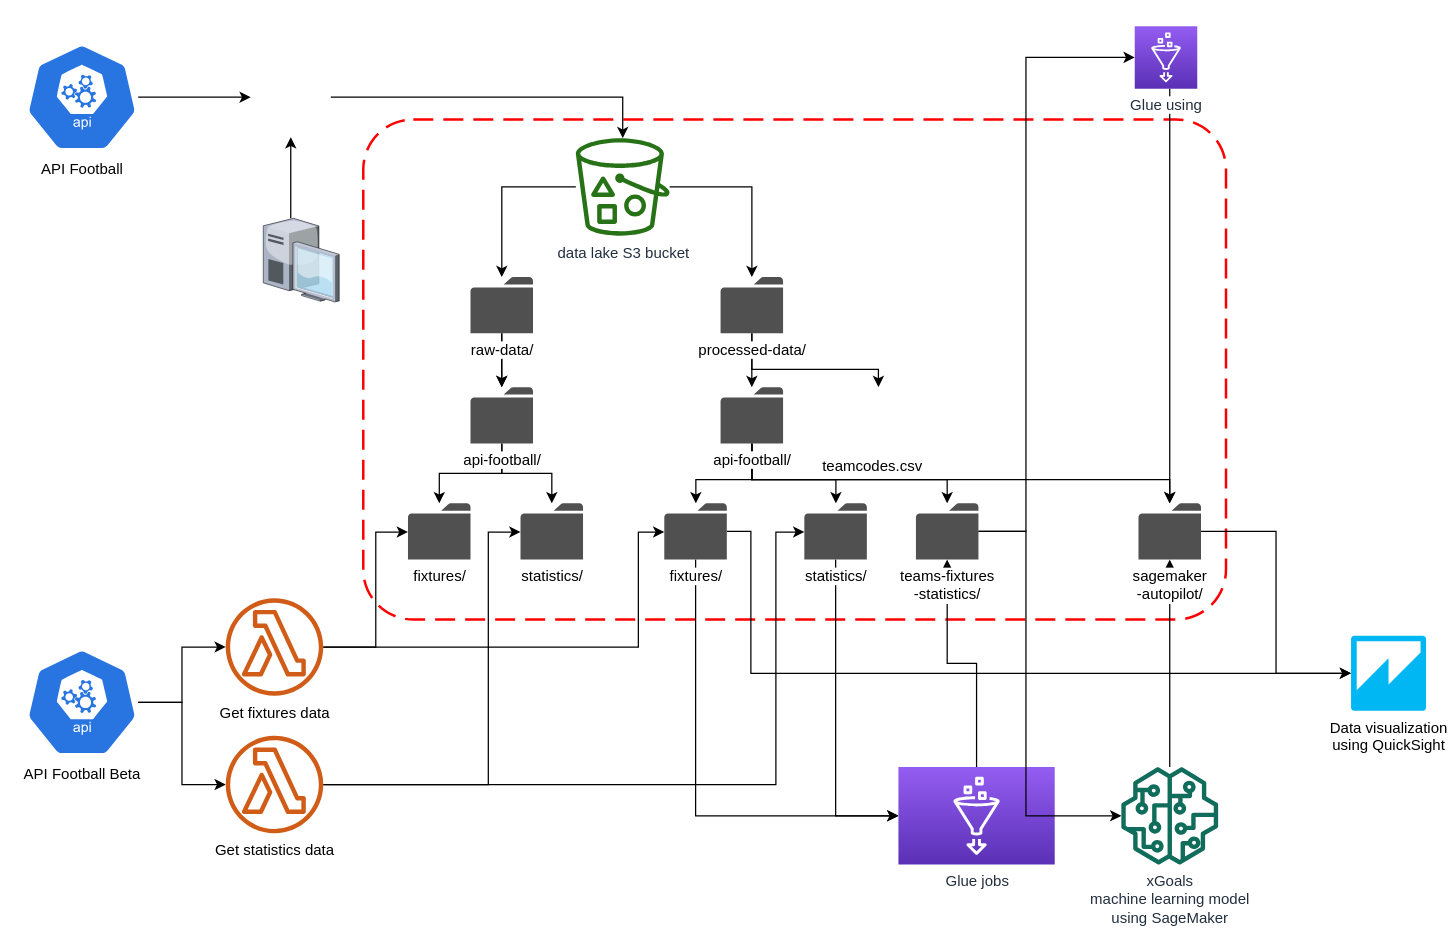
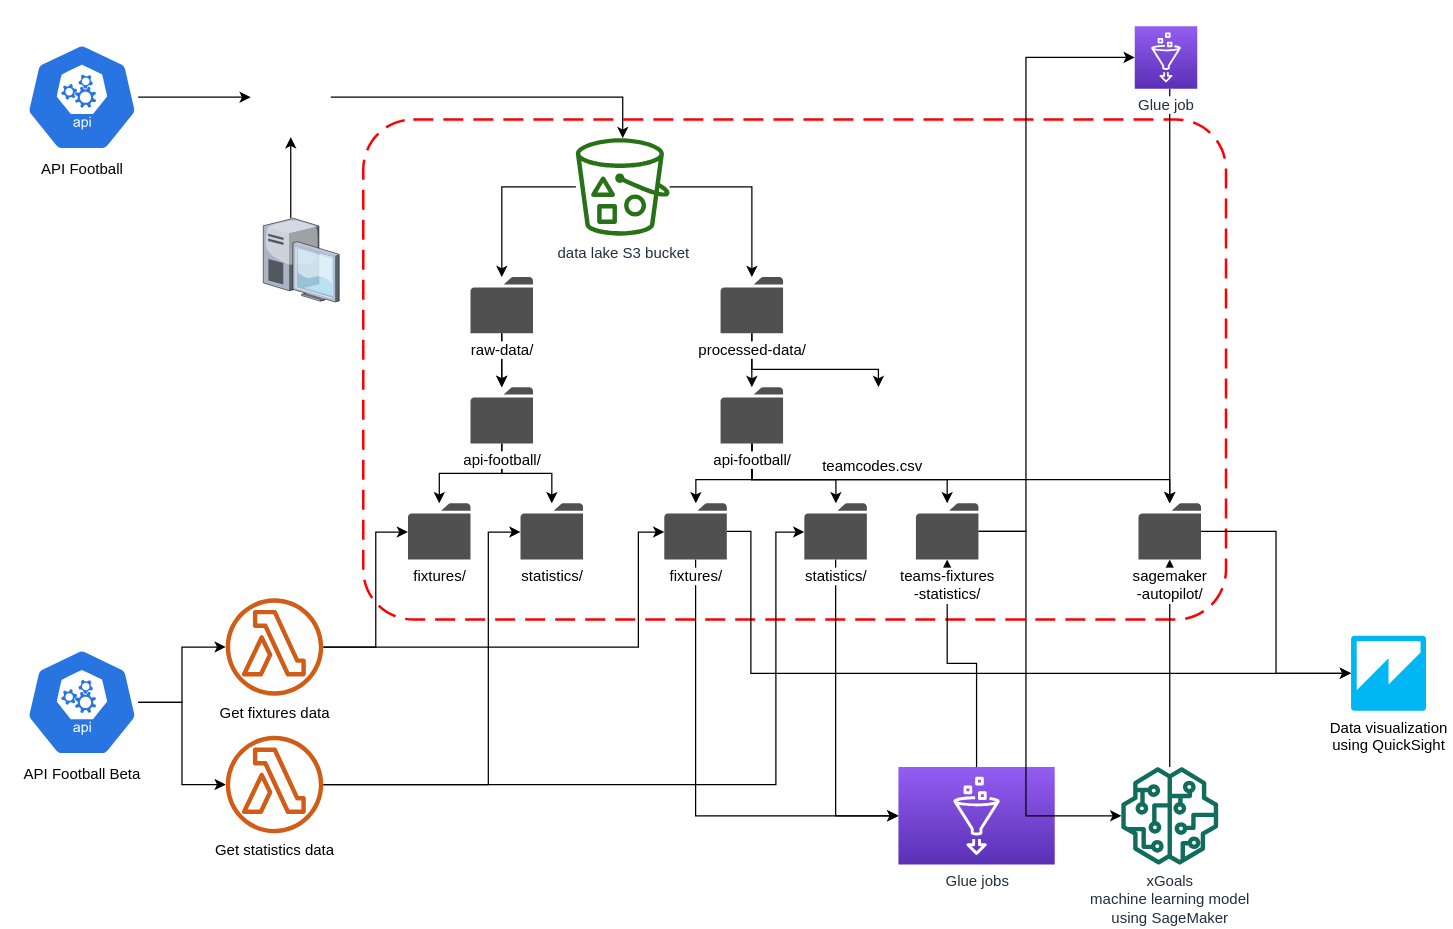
(1166, 106) -> (1166, 106)
